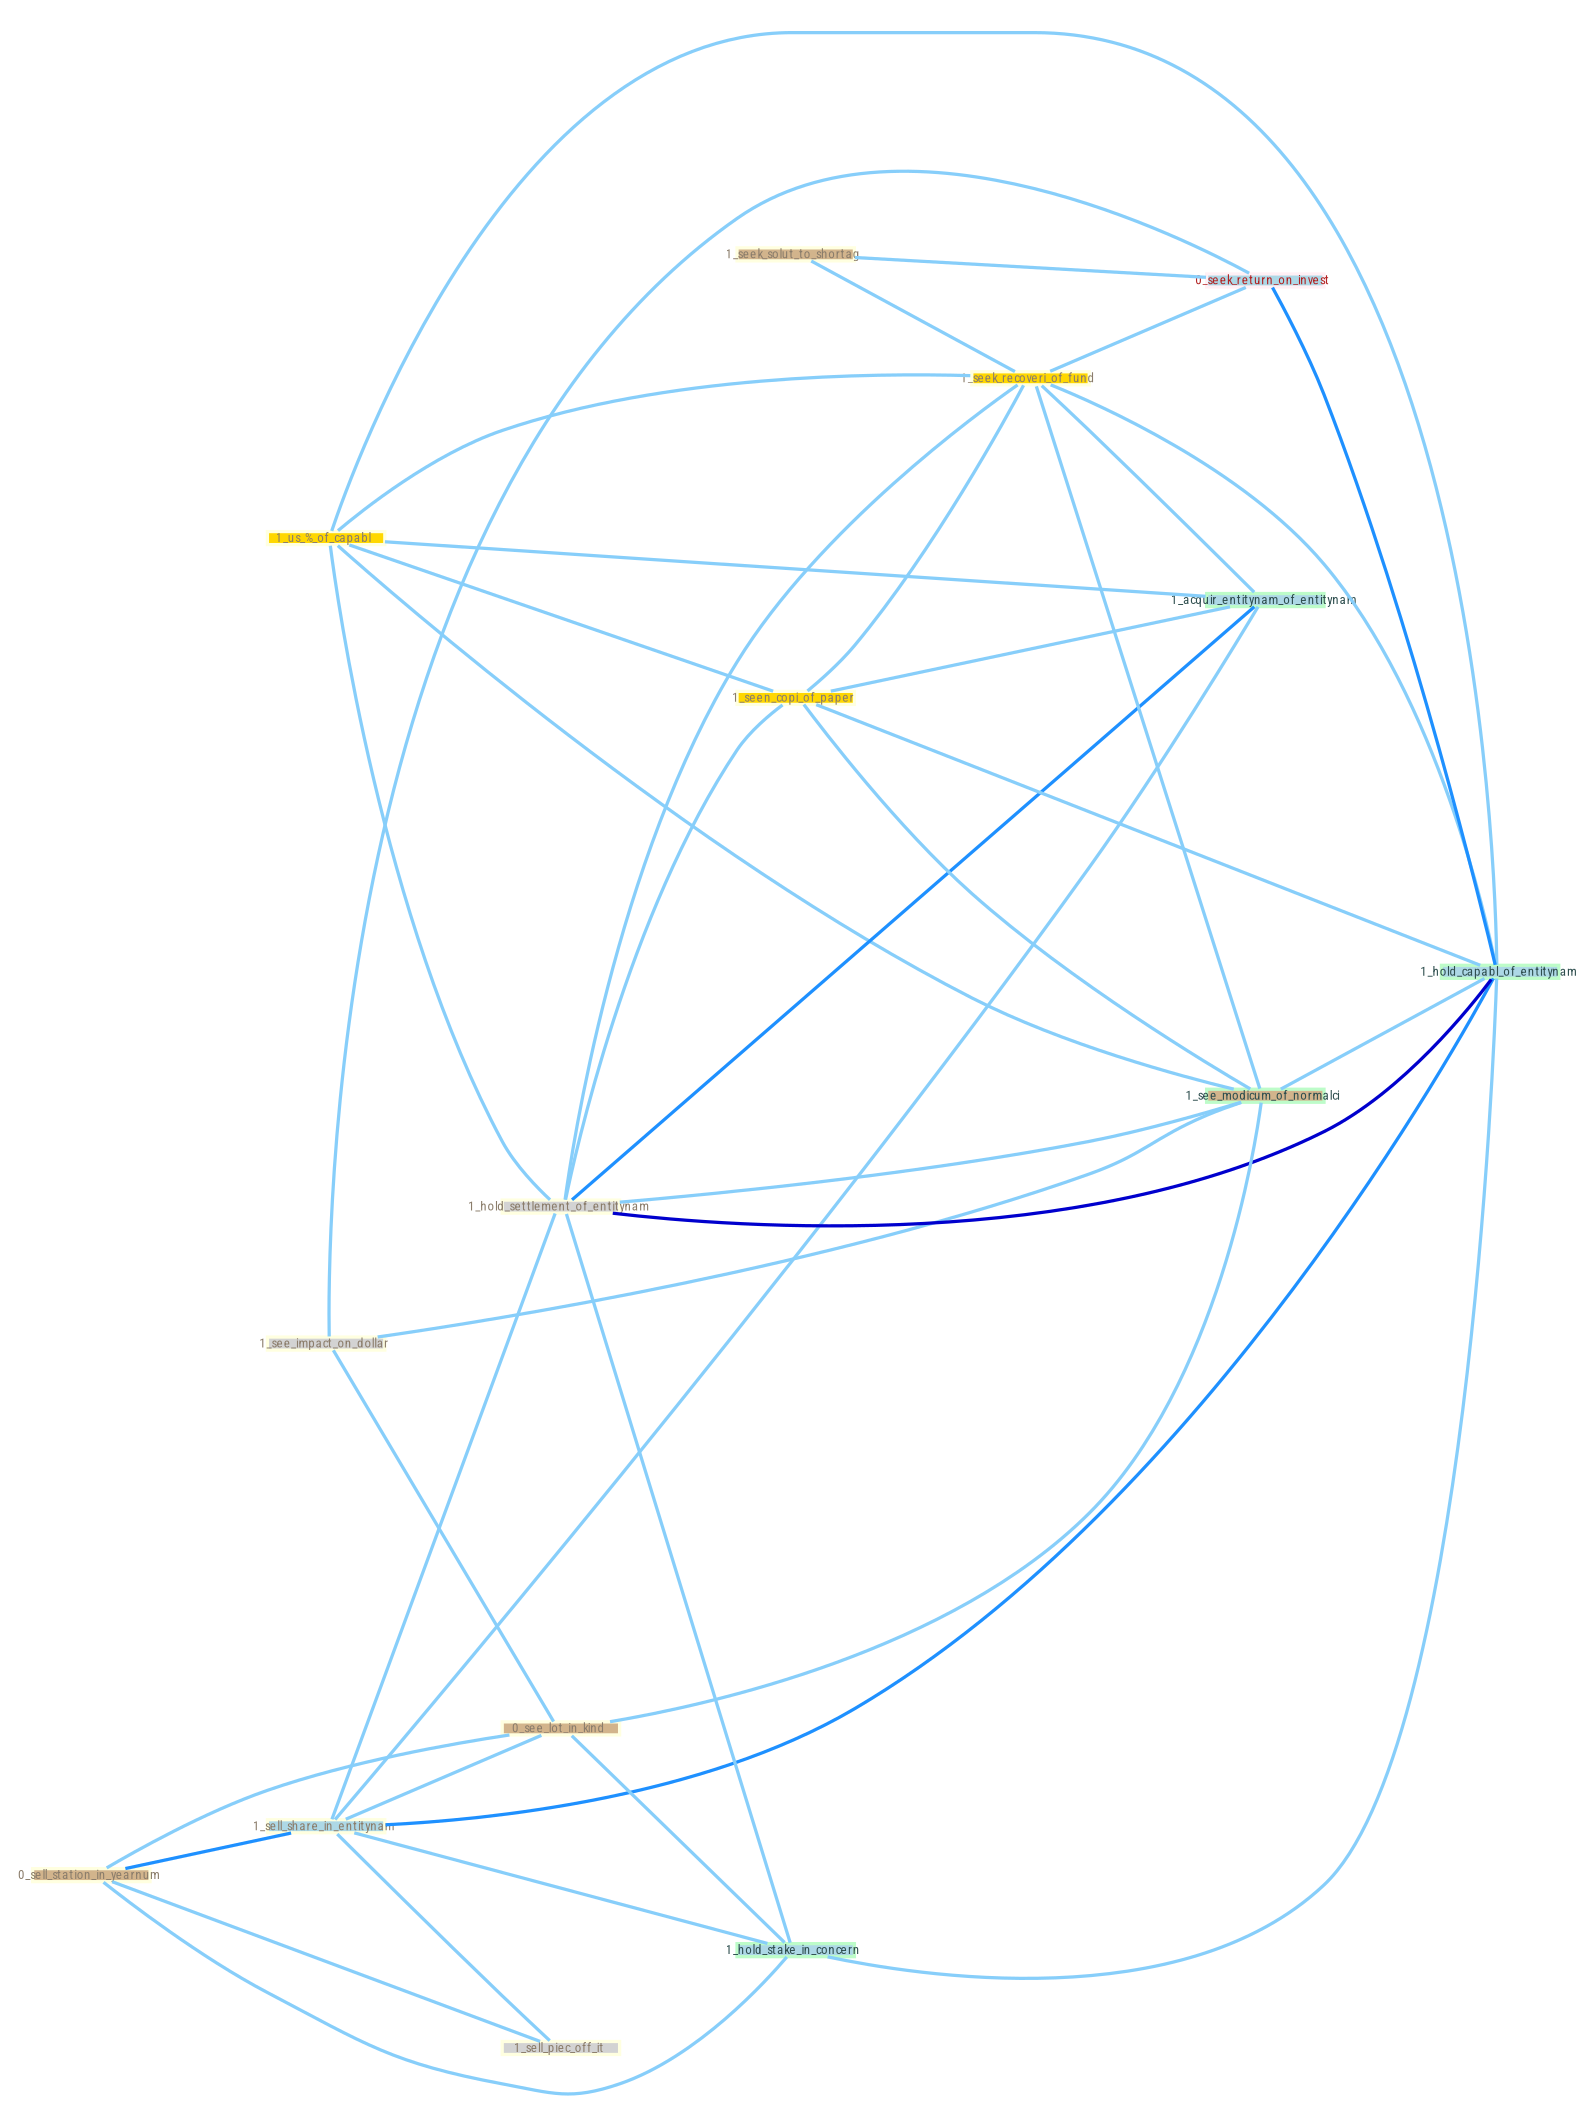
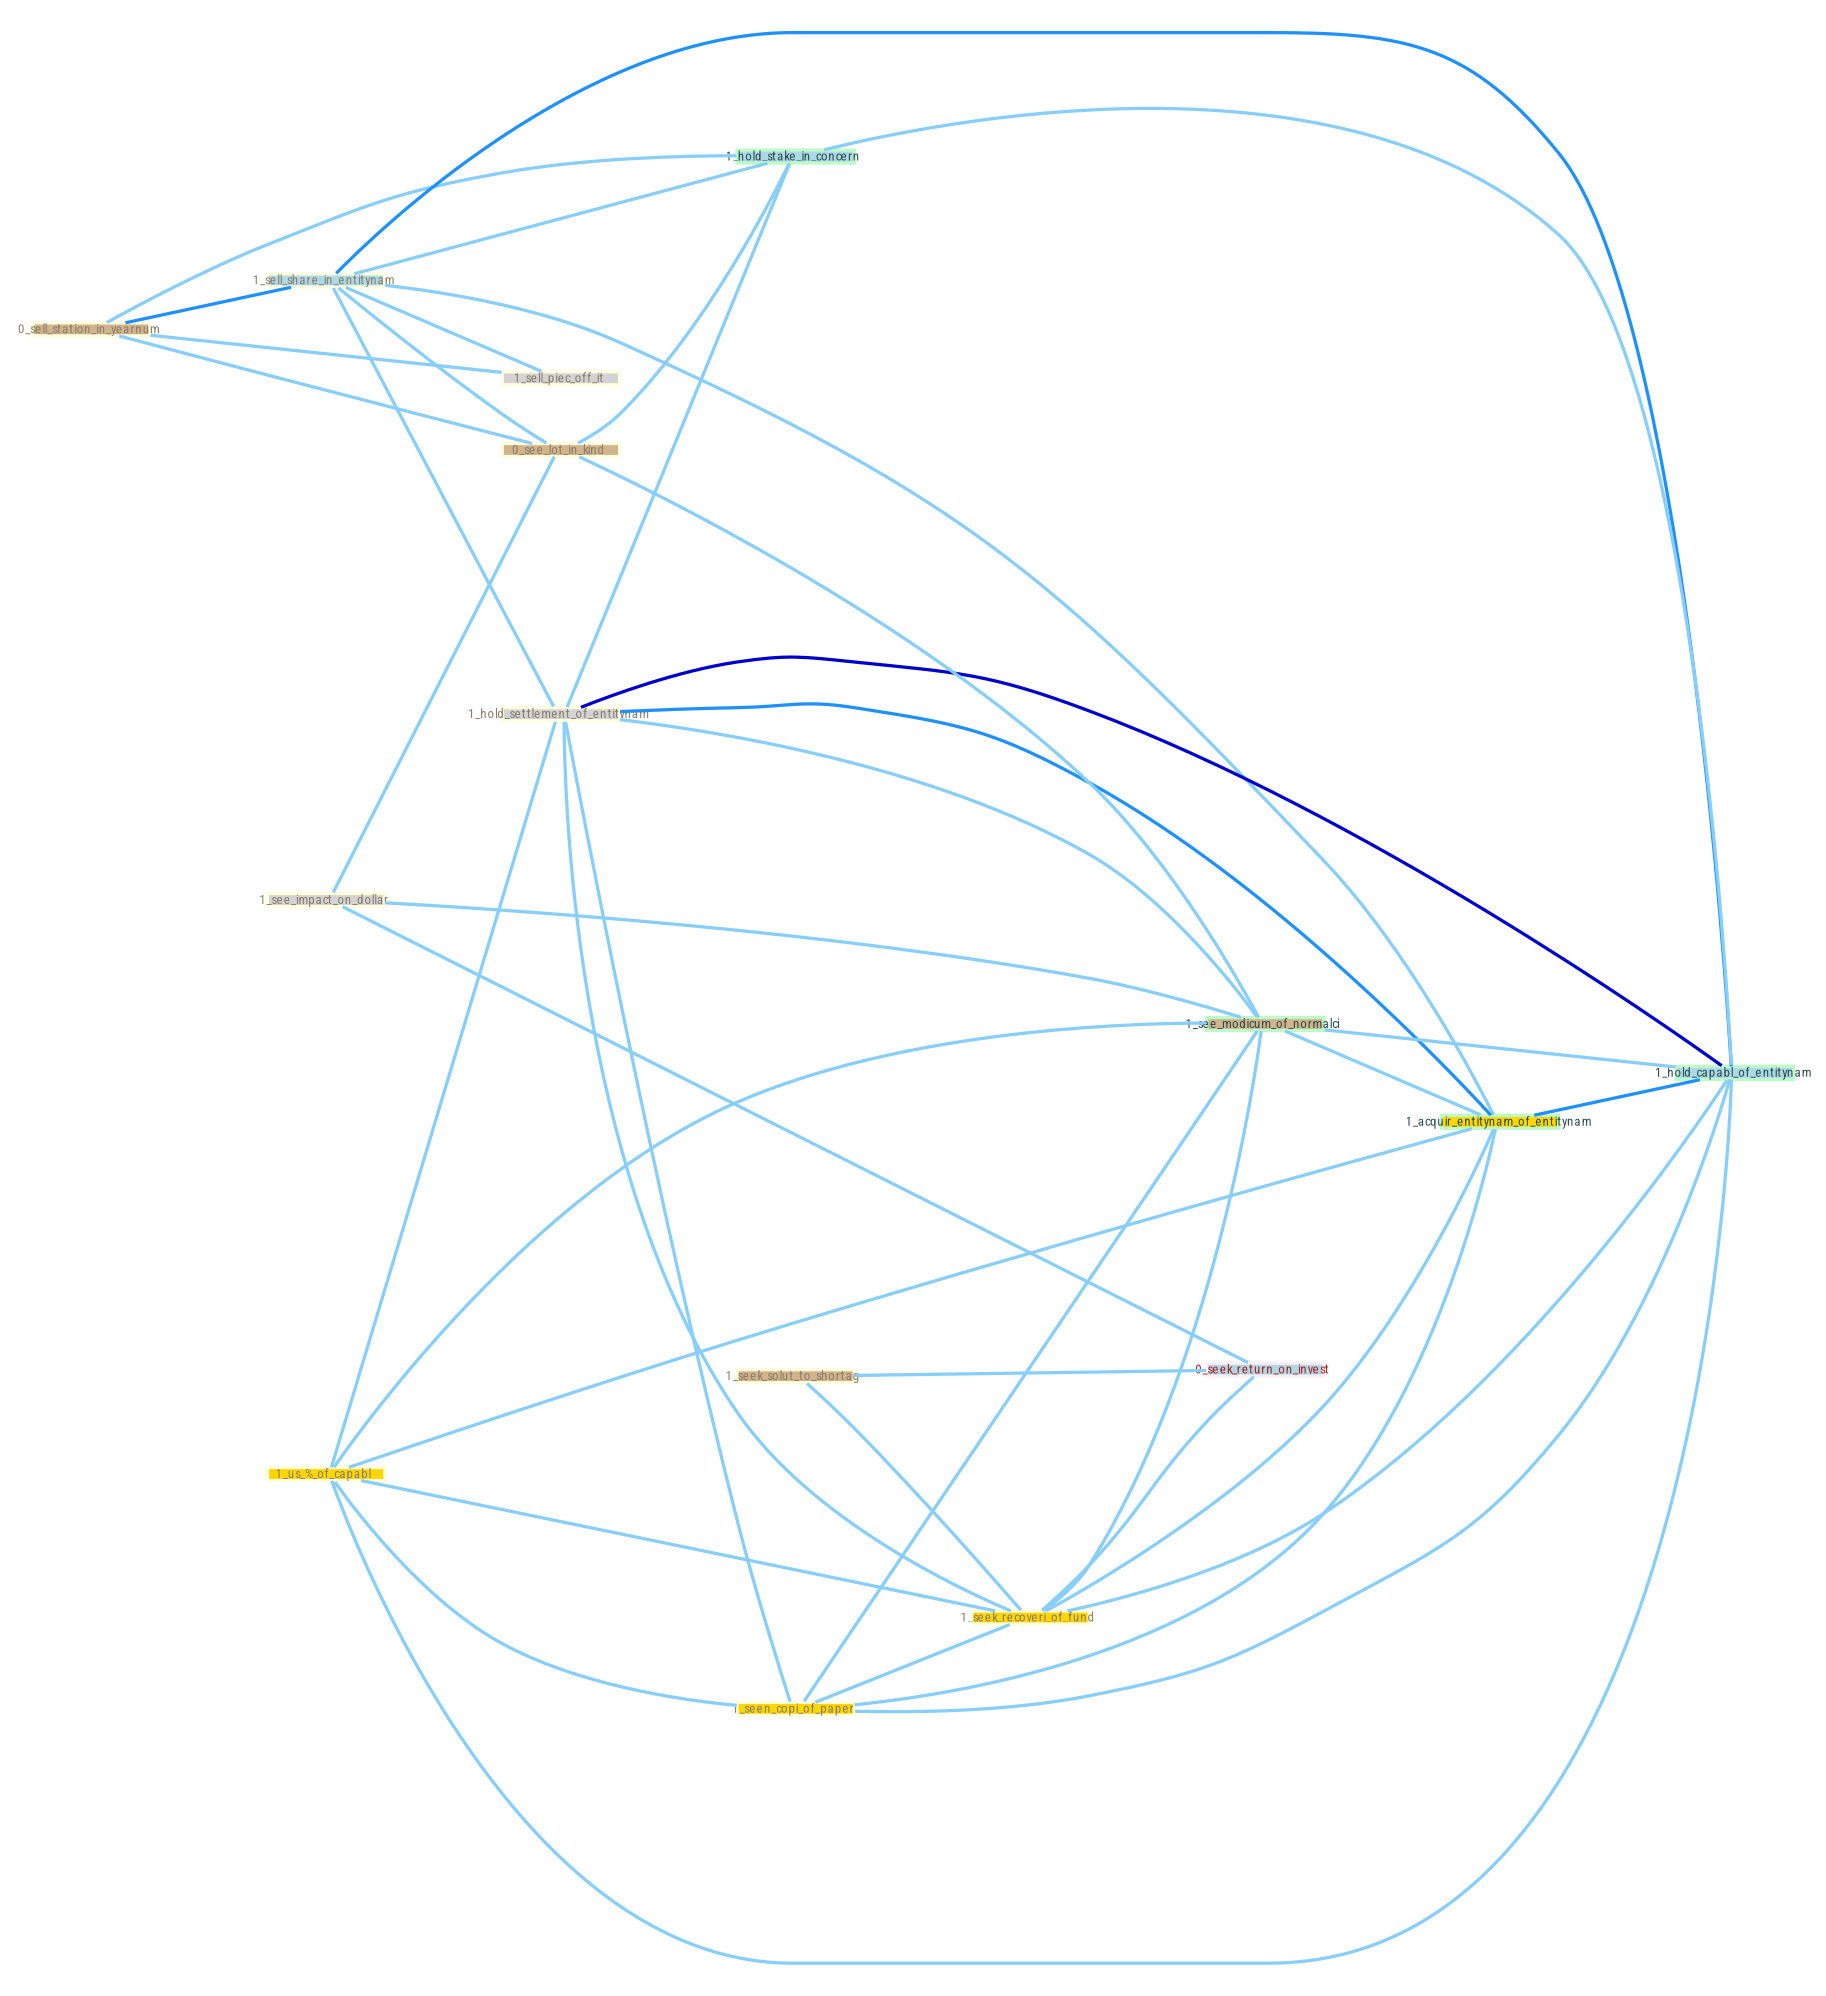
(1265, 600) -> (1500, 1122)
(1401, 620) -> (1617, 1097)
none -> (1383, 1073)
